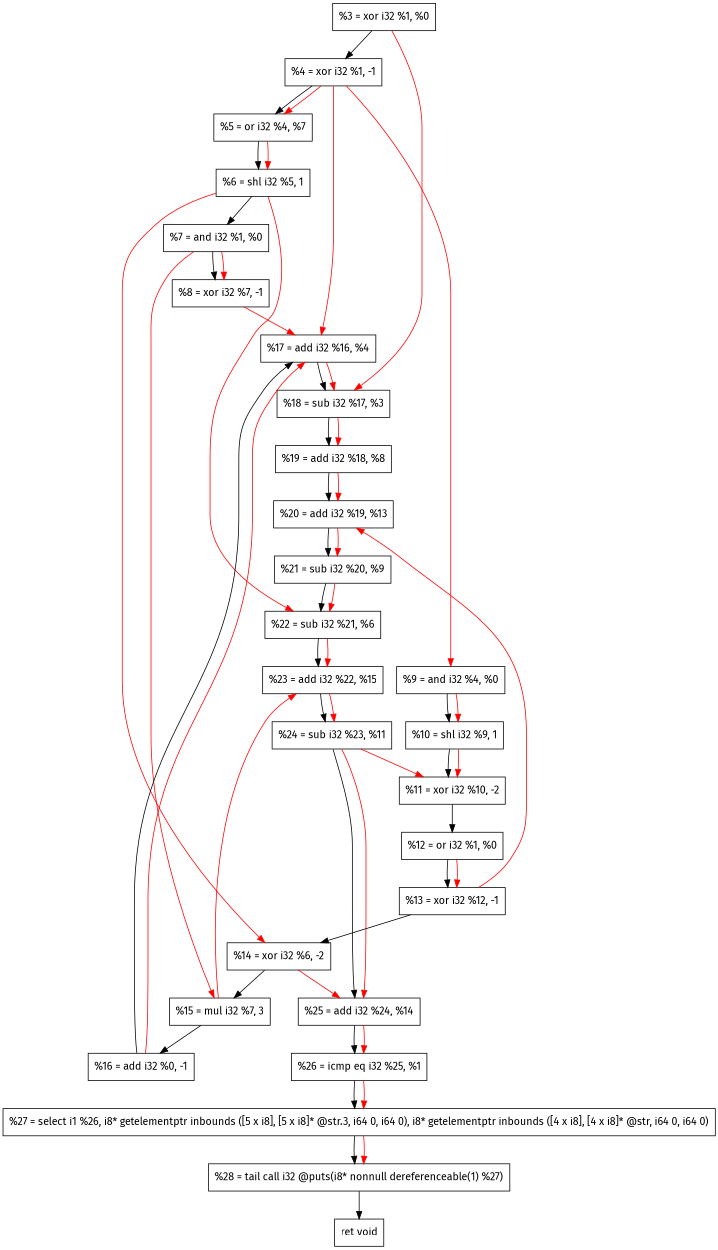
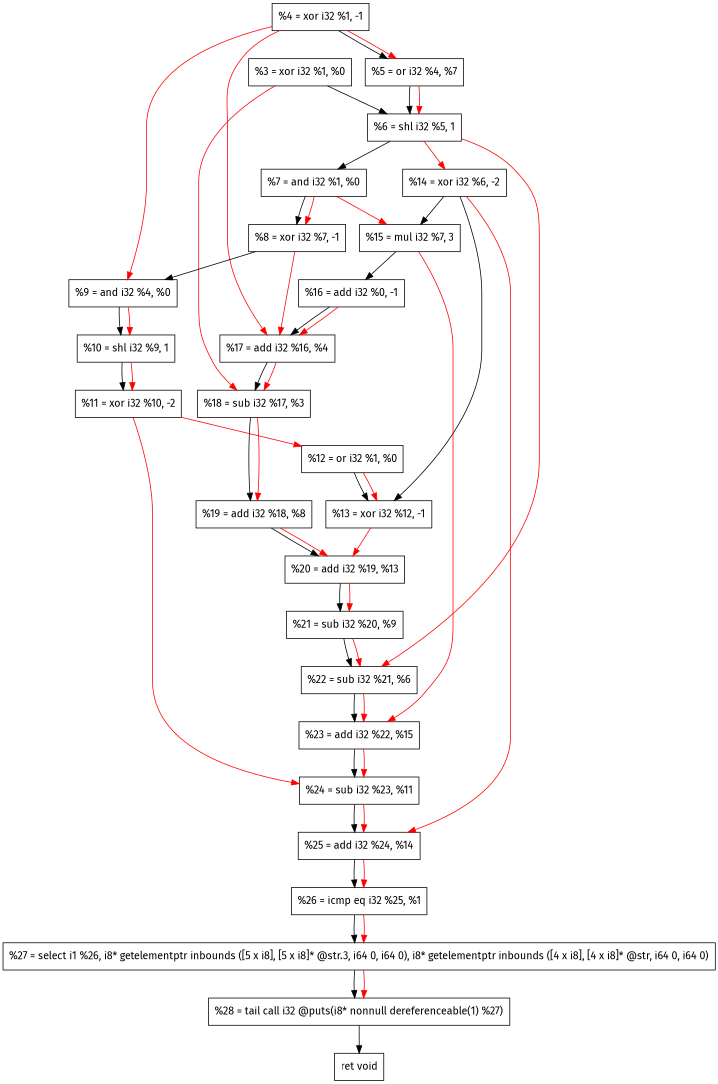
(361, 42) -> (354, 98)
none -> (214, 265)
(388, 761) -> (153, 641)
(452, 815) -> (238, 431)
(372, 927) -> (481, 357)
